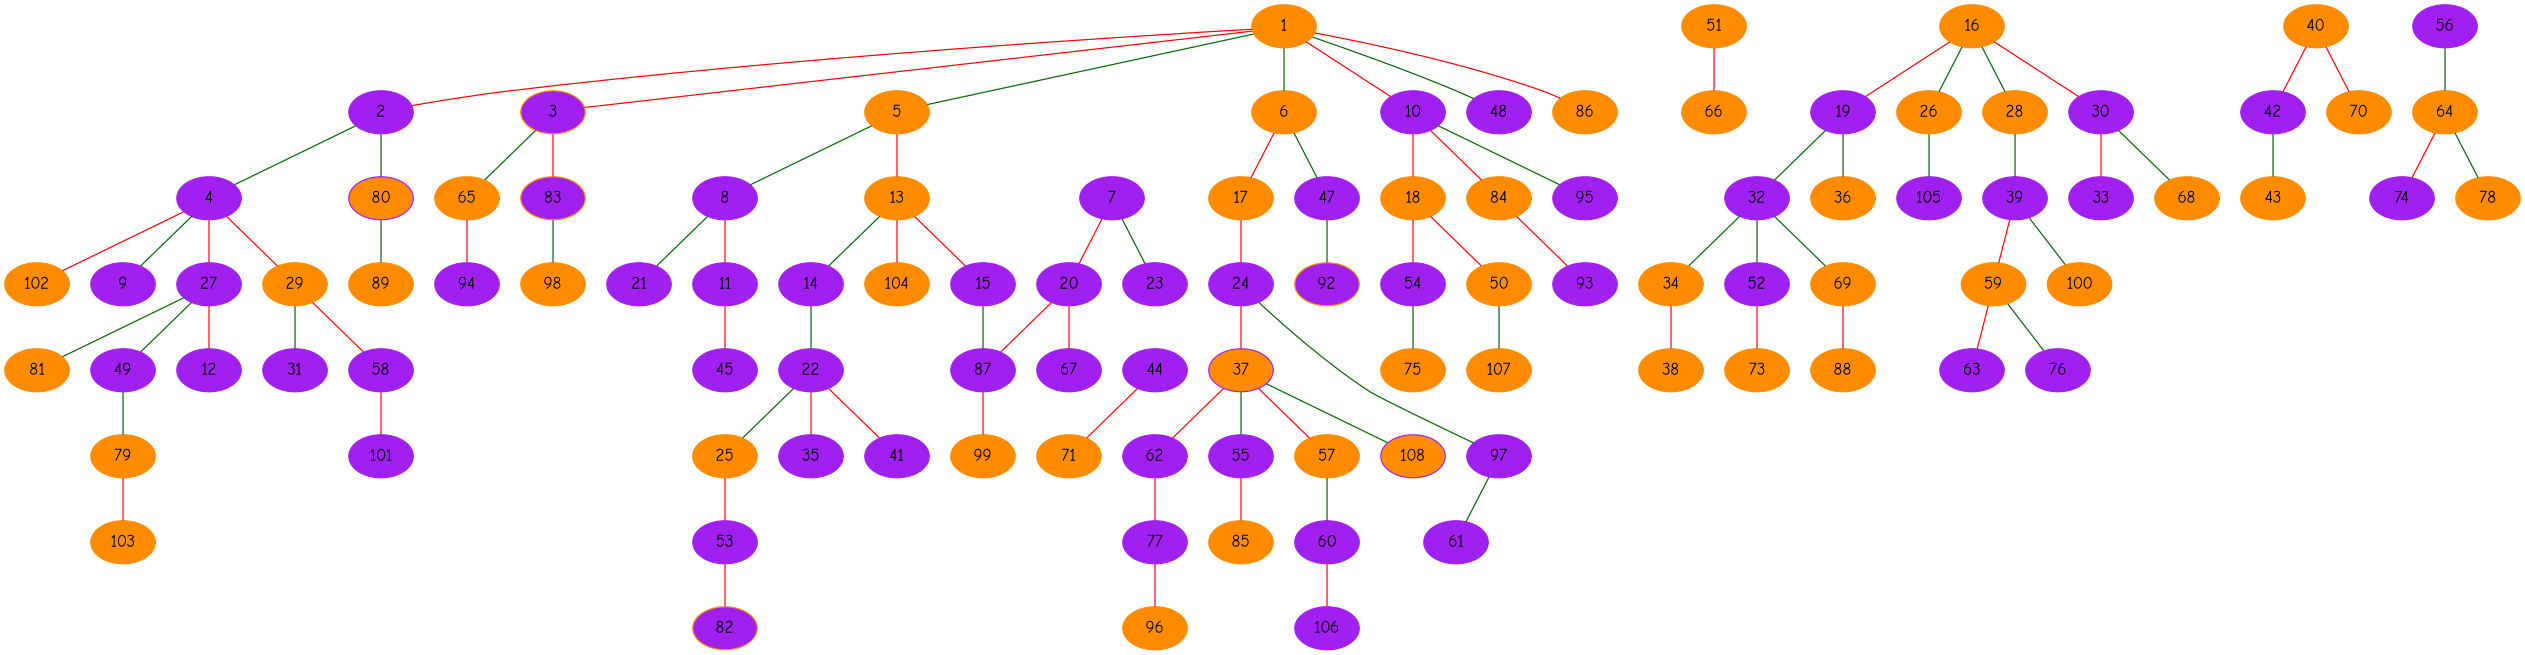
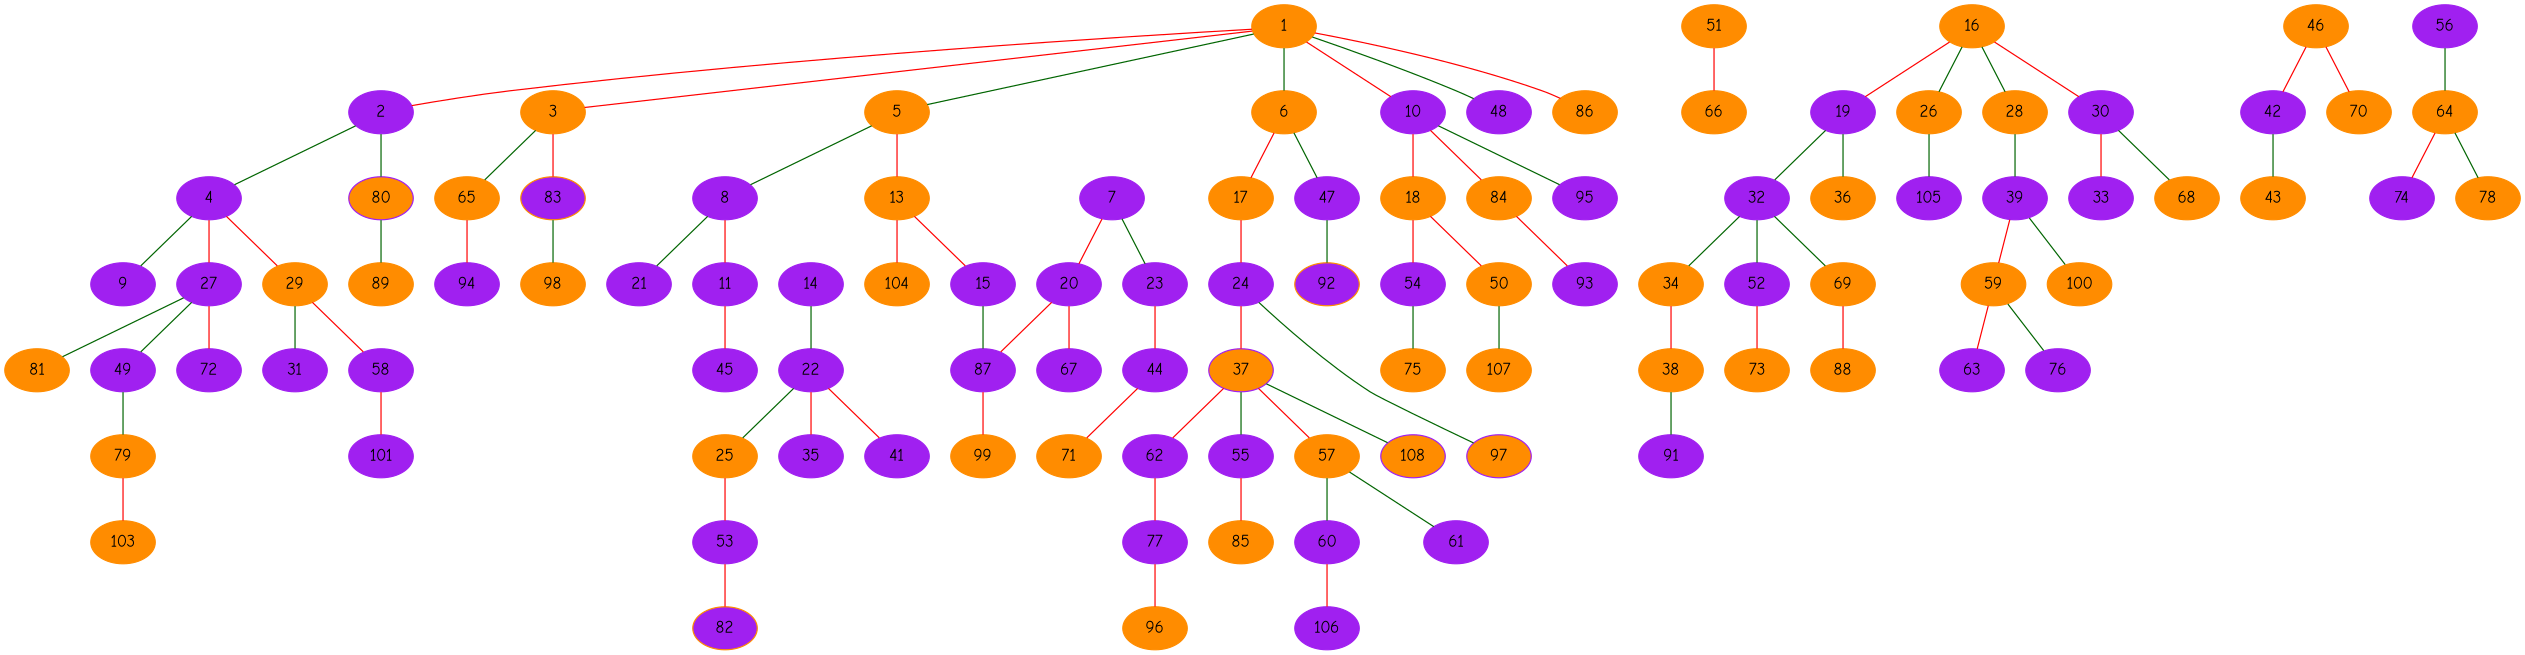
(2316, 26) -> (2316, 26)
(553, 112) -> (553, 112)
(854, 241) -> none
(37, 284) -> none
none -> (1155, 327)
(209, 370) -> (209, 370)
(1499, 456) -> (1499, 456)
none -> (1671, 456)
(1477, 499) -> (1392, 499)
